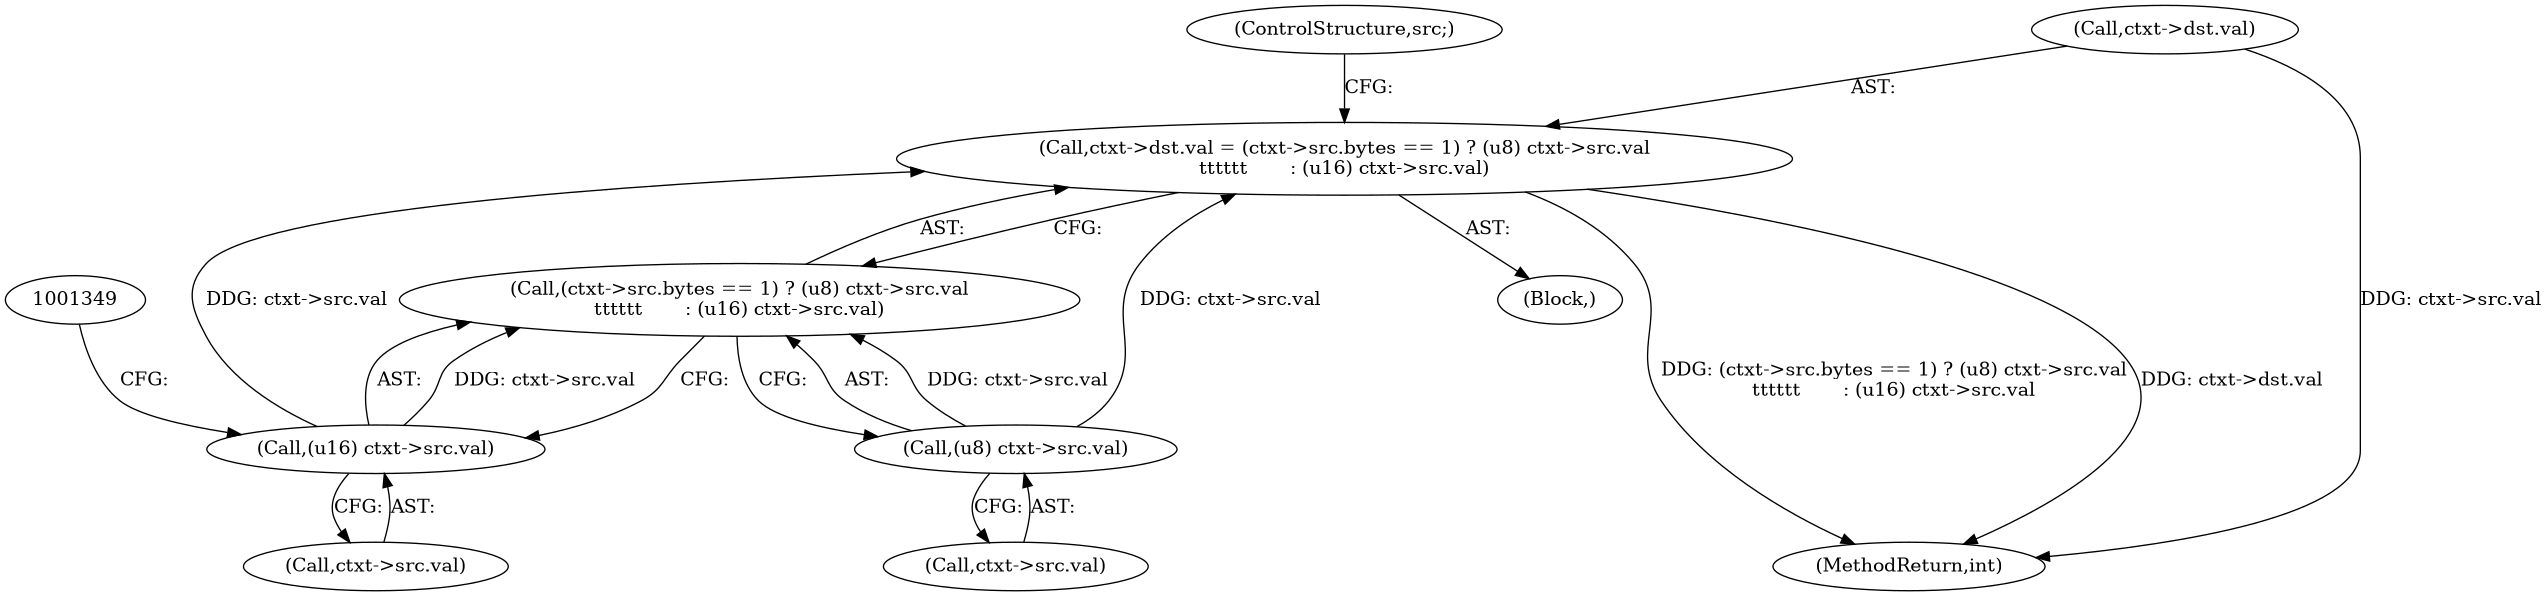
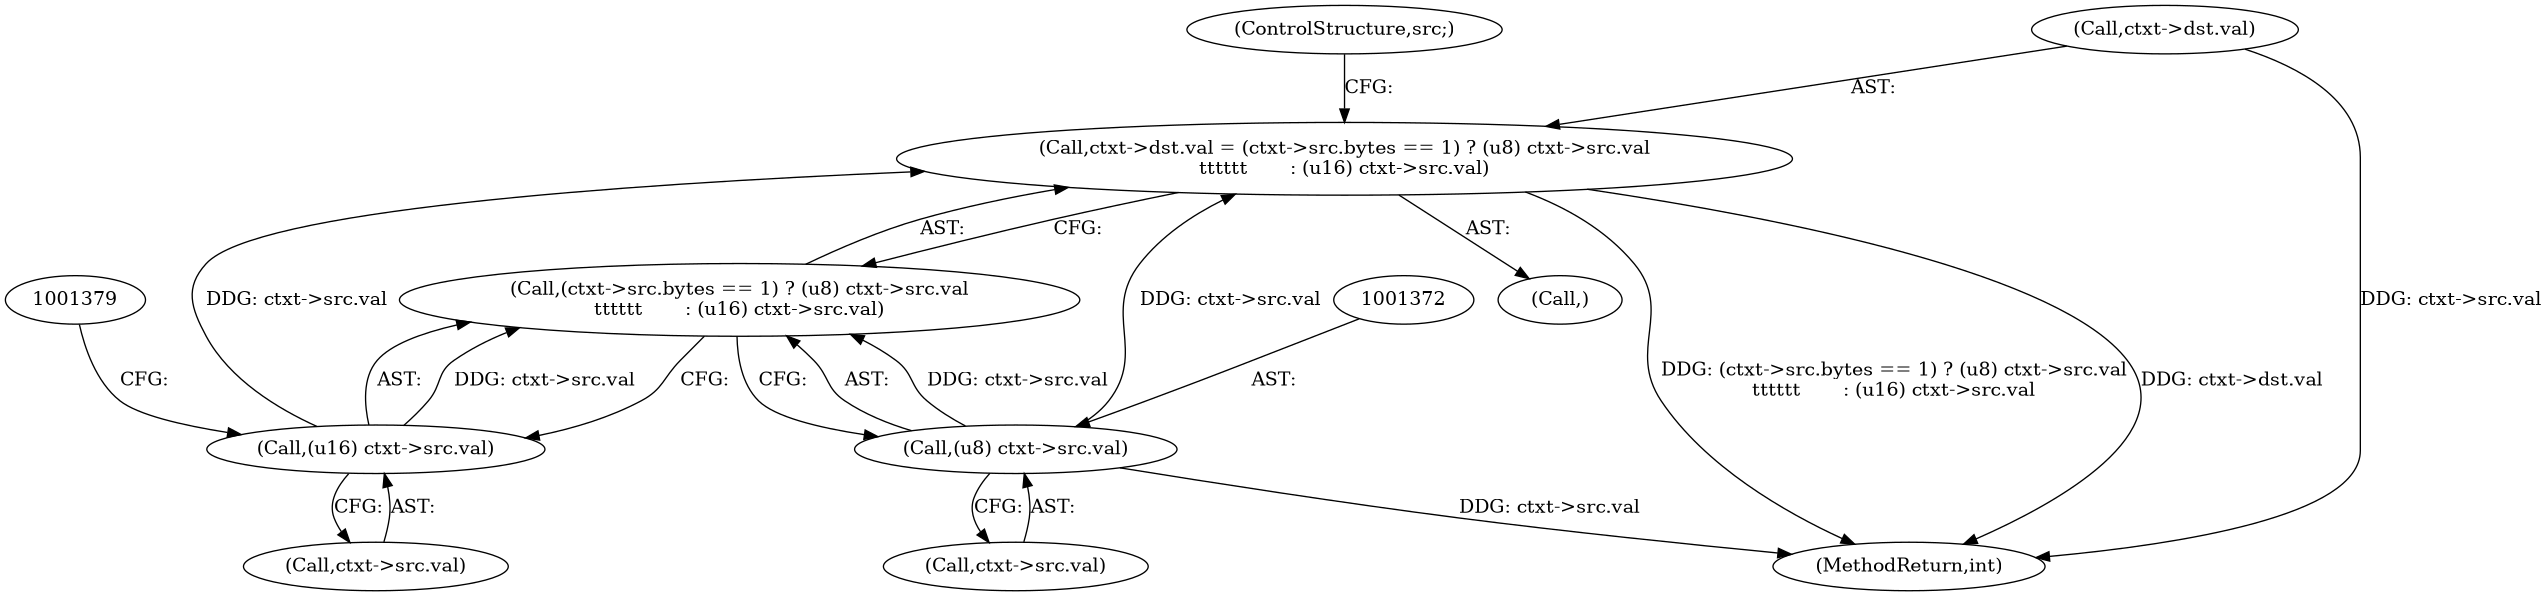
(75, 300) -> (75, 300)
none -> (1404, 300)
(1560, 300) -> (1560, 300)
none -> (1448, 517)
